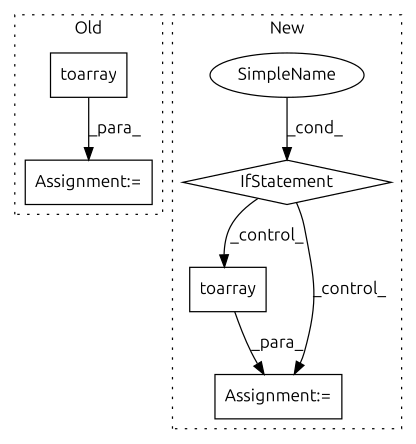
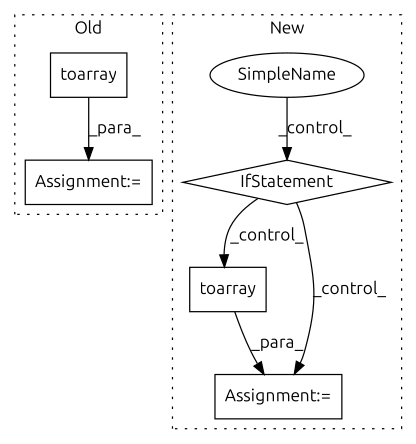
(315, 129) -> (315, 129)
